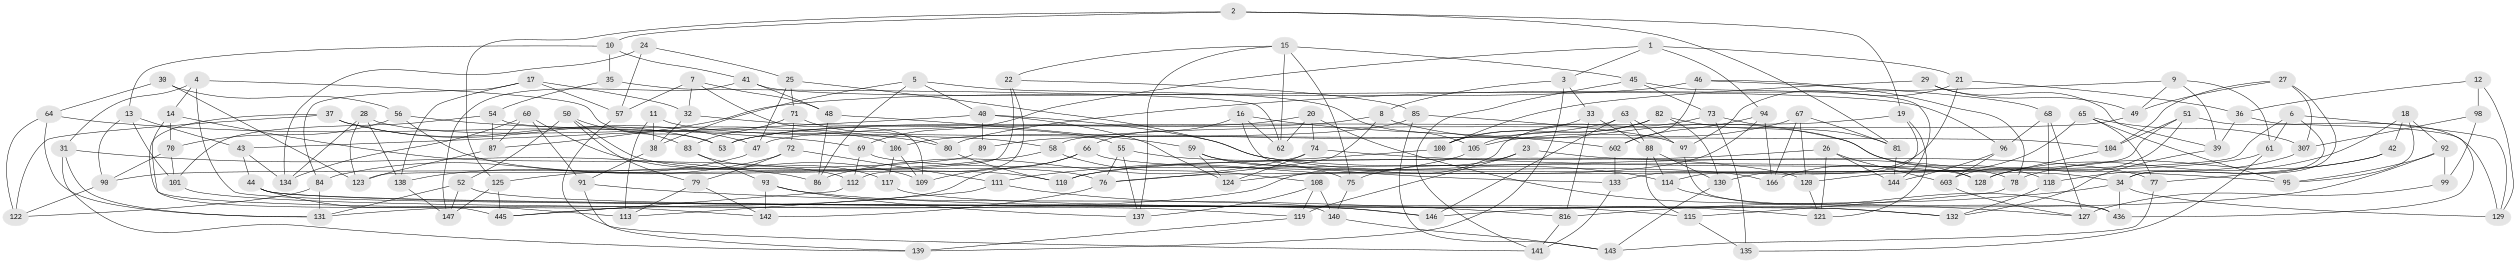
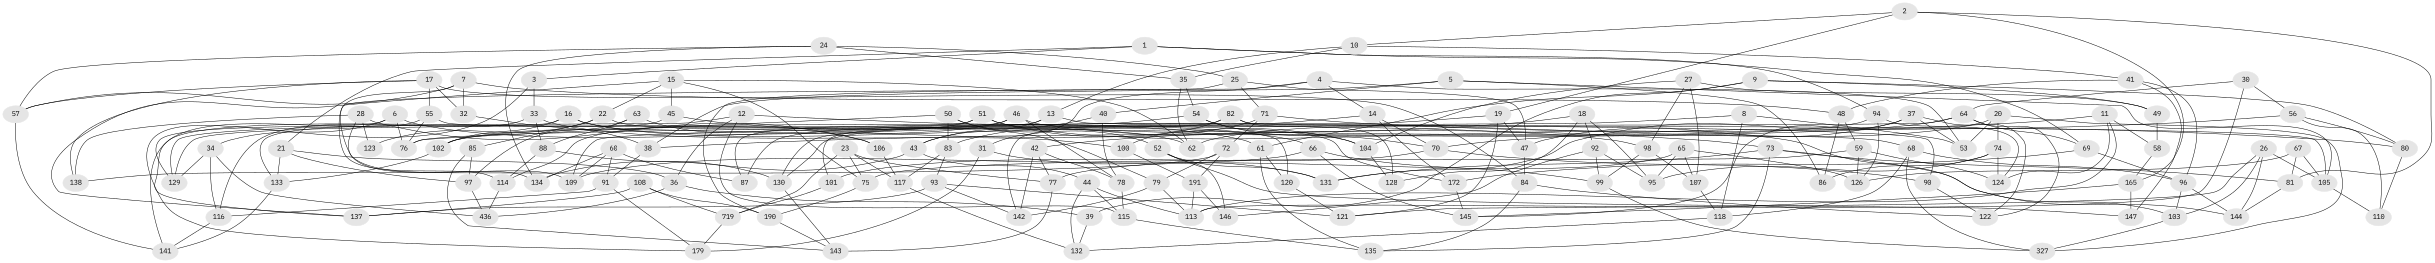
none -> (1004, 63)
(1925, 80) -> none
(1474, 89) -> none
(1905, 100) -> (2001, 196)
(907, 126) -> (429, 101)
(251, 127) -> (2008, 206)
(323, 127) -> (1314, 136)
(1105, 131) -> (2097, 163)
(1803, 147) -> none
(982, 149) -> none
(1615, 149) -> (438, 149)
(2304, 149) -> (1695, 183)
(1559, 150) -> none
(1442, 159) -> (2291, 164)
(423, 160) -> none
(2325, 160) -> (1668, 114)
none -> (872, 166)
(909, 166) -> (1253, 126)
(1421, 166) -> (2135, 166)
(408, 168) -> none
(1171, 171) -> none
(1602, 172) -> (1396, 164)
(498, 183) -> (2131, 183)
(853, 183) -> (1454, 183)
(997, 183) -> (1195, 183)
(1772, 183) -> (1857, 183)
(1946, 183) -> (2174, 217)
(1650, 192) -> (883, 208)
(320, 200) -> (1459, 236)
(424, 200) -> none
(928, 211) -> (1027, 183)
(501, 217) -> (1465, 217)
(1300, 217) -> (728, 217)
(1334, 217) -> (770, 217)
(1565, 217) -> (219, 217)
(2084, 217) -> (2042, 252)
(918, 252) -> (698, 252)
